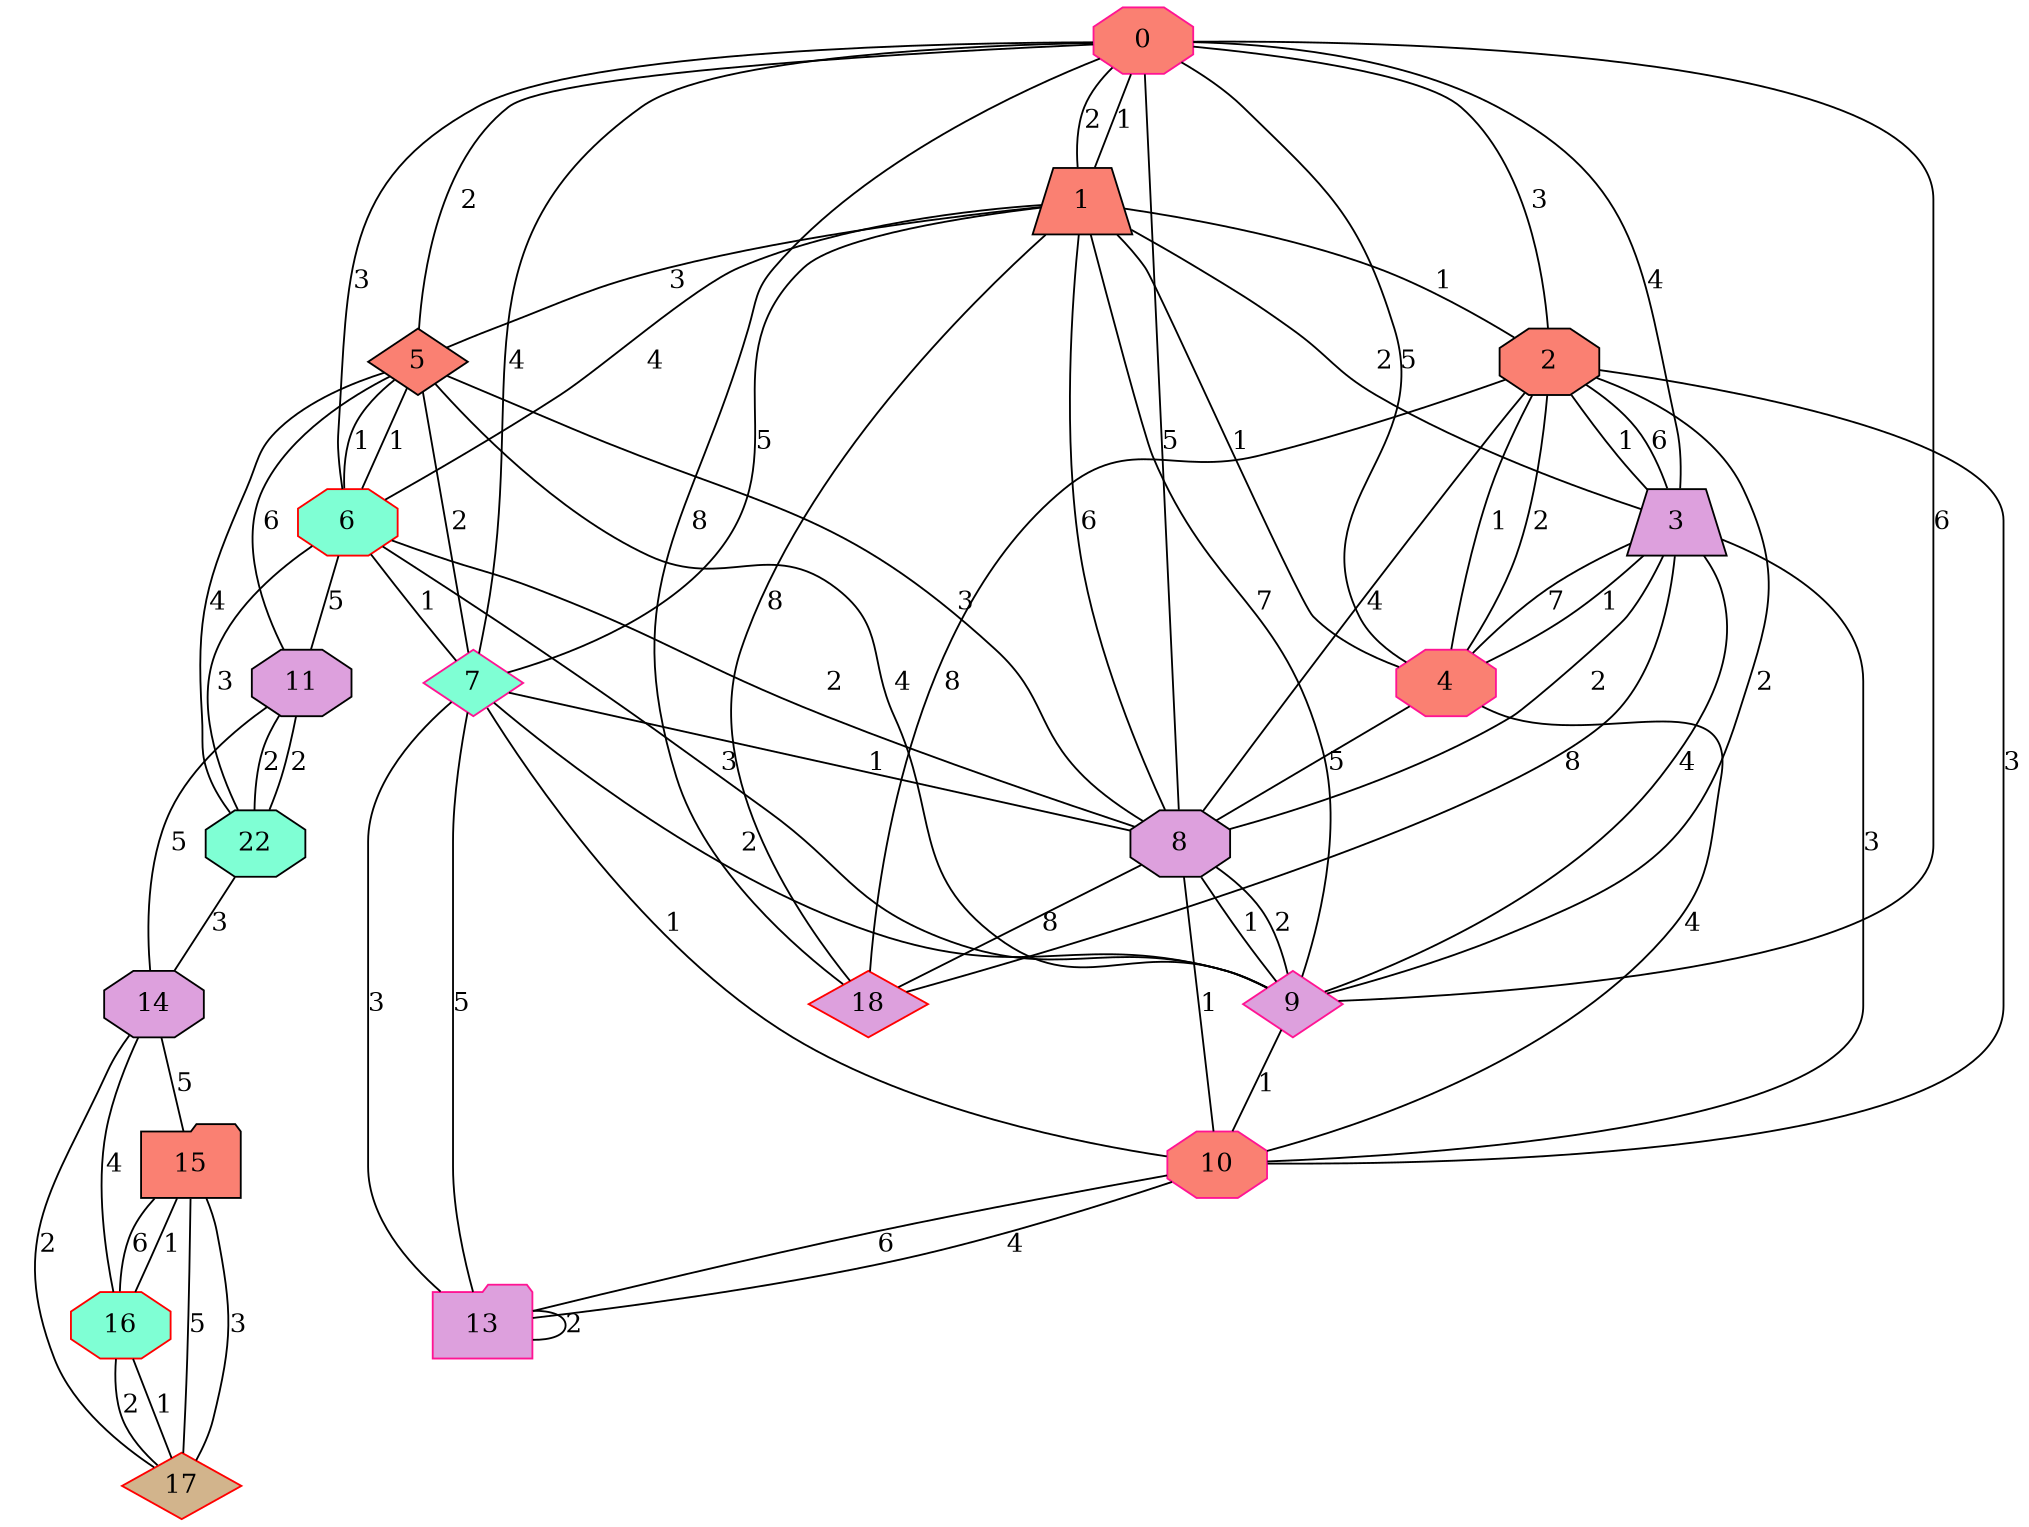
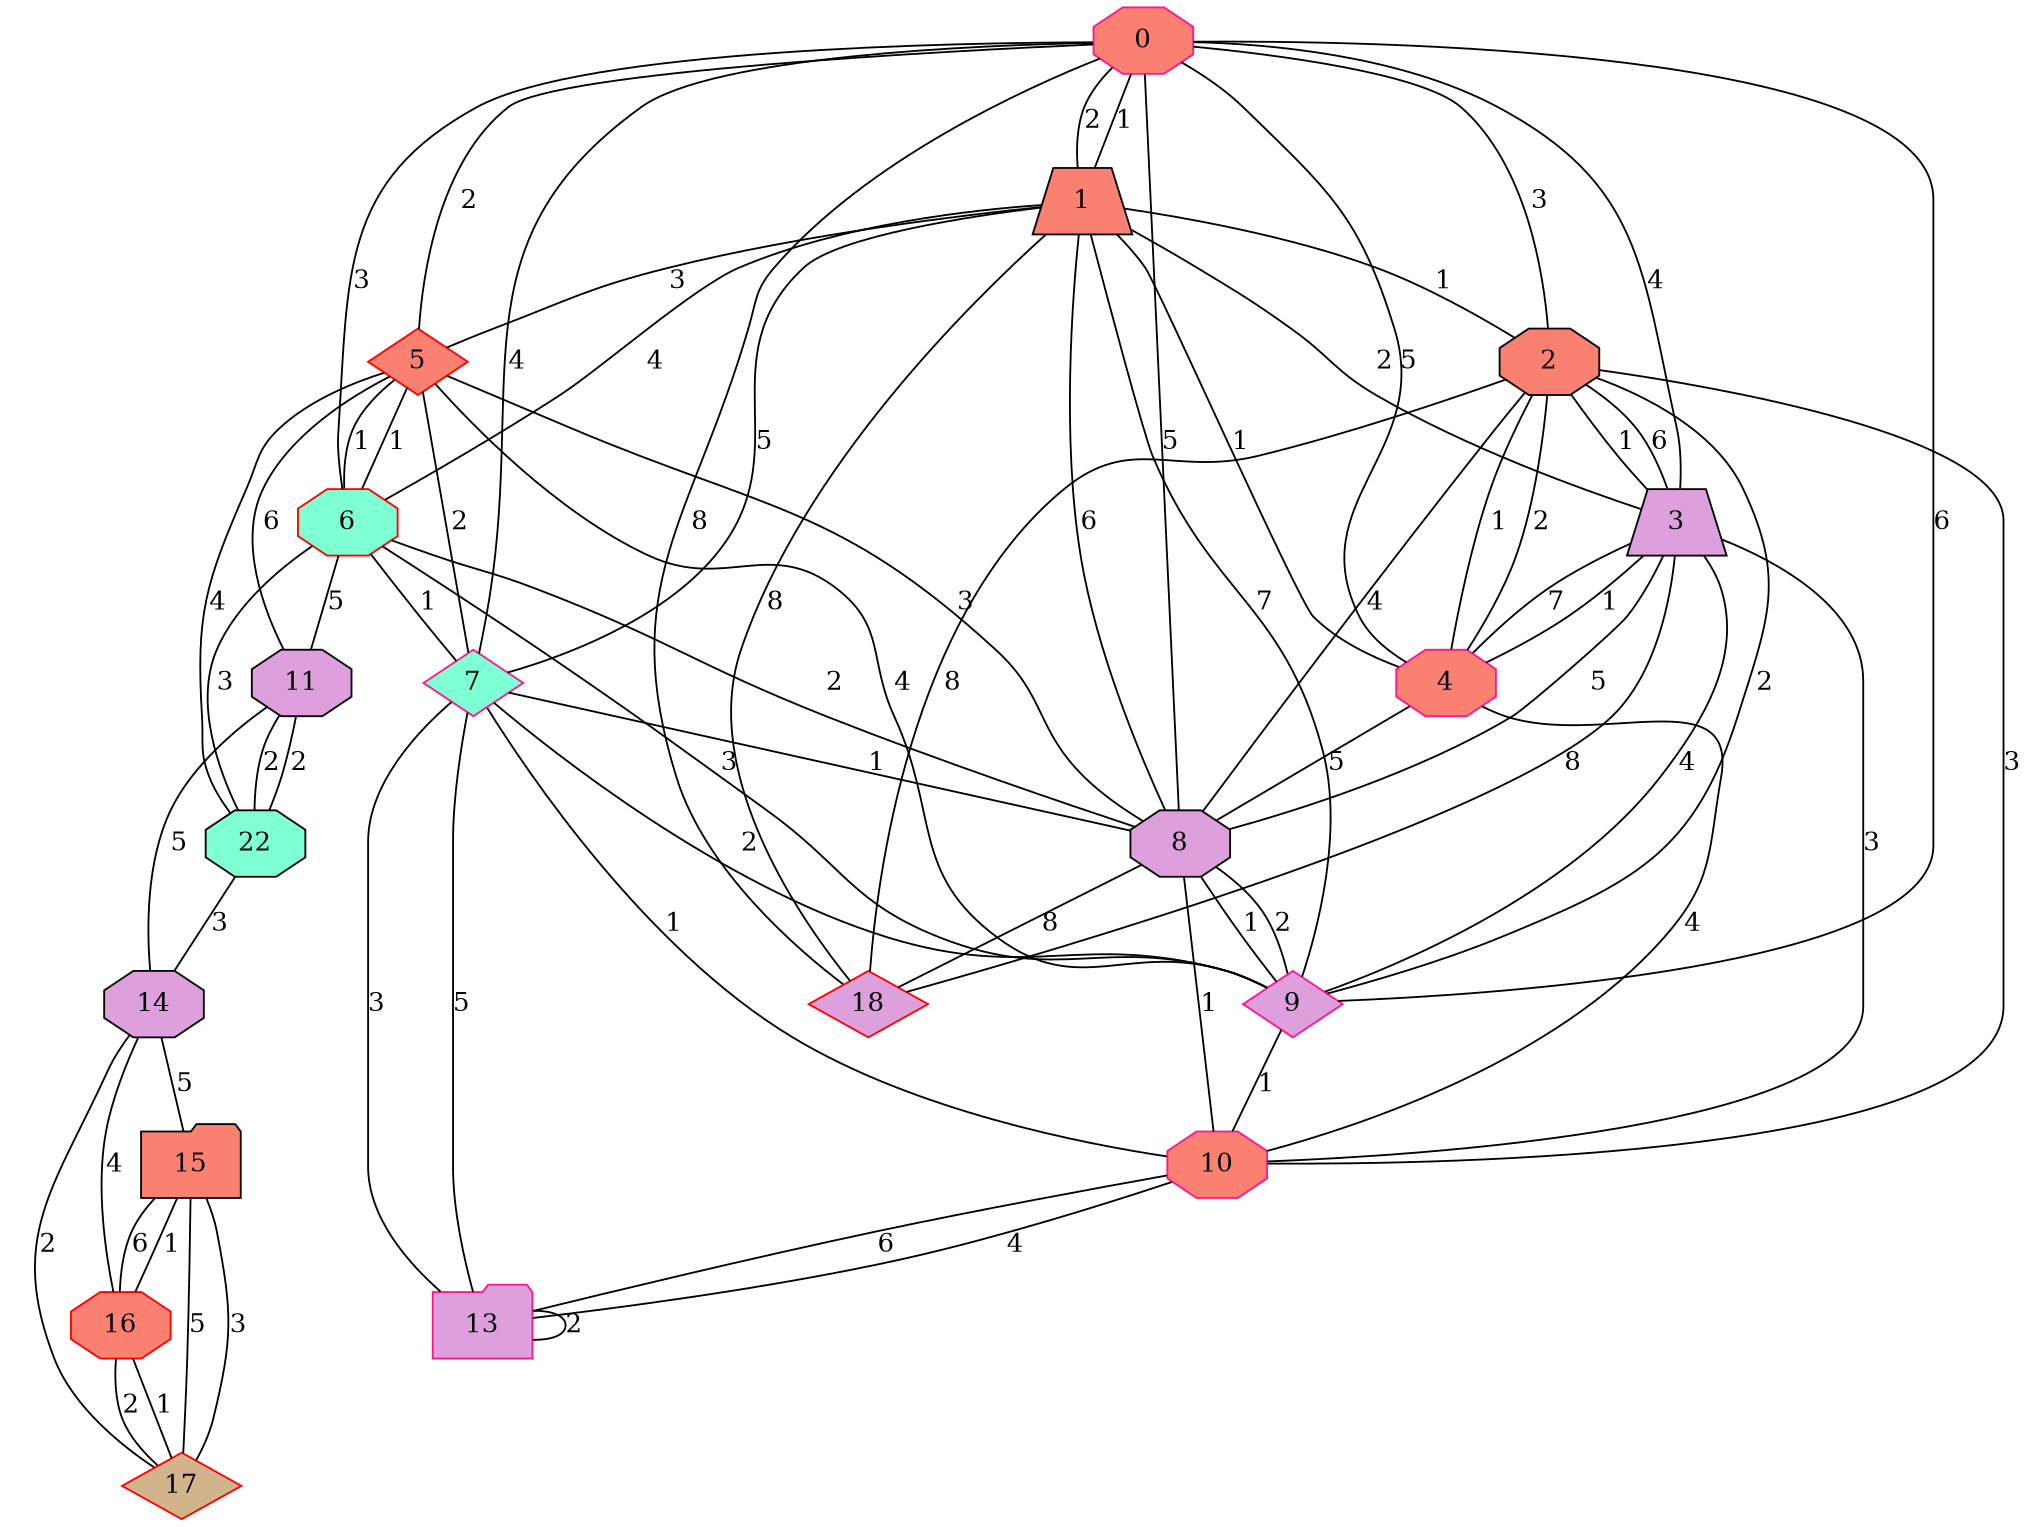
(418, 362) -> (418, 362)
(1599, 683) -> (1599, 683)
(121, 1325) -> (121, 1325)
